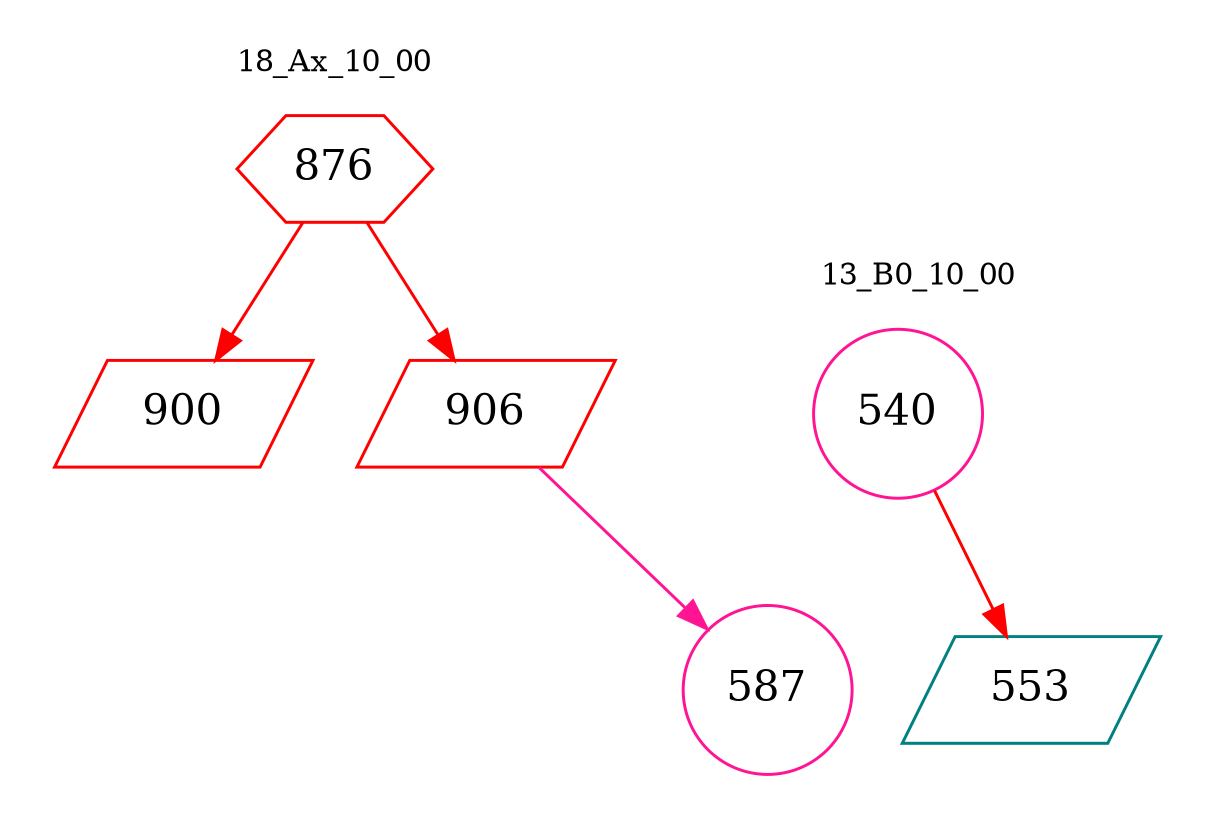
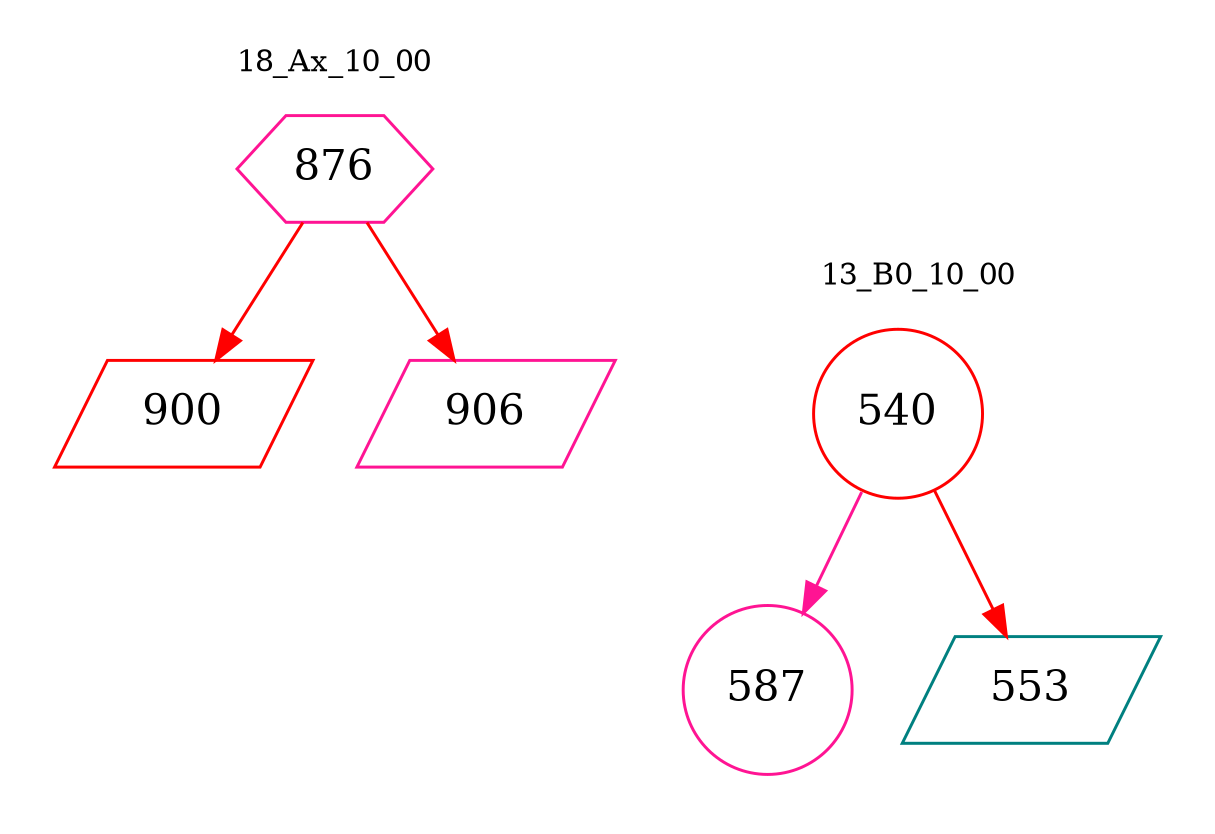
(335, 169) -> (335, 169)
(486, 414) -> (486, 414)
(898, 414) -> (898, 414)
(612, 538) -> (839, 539)
